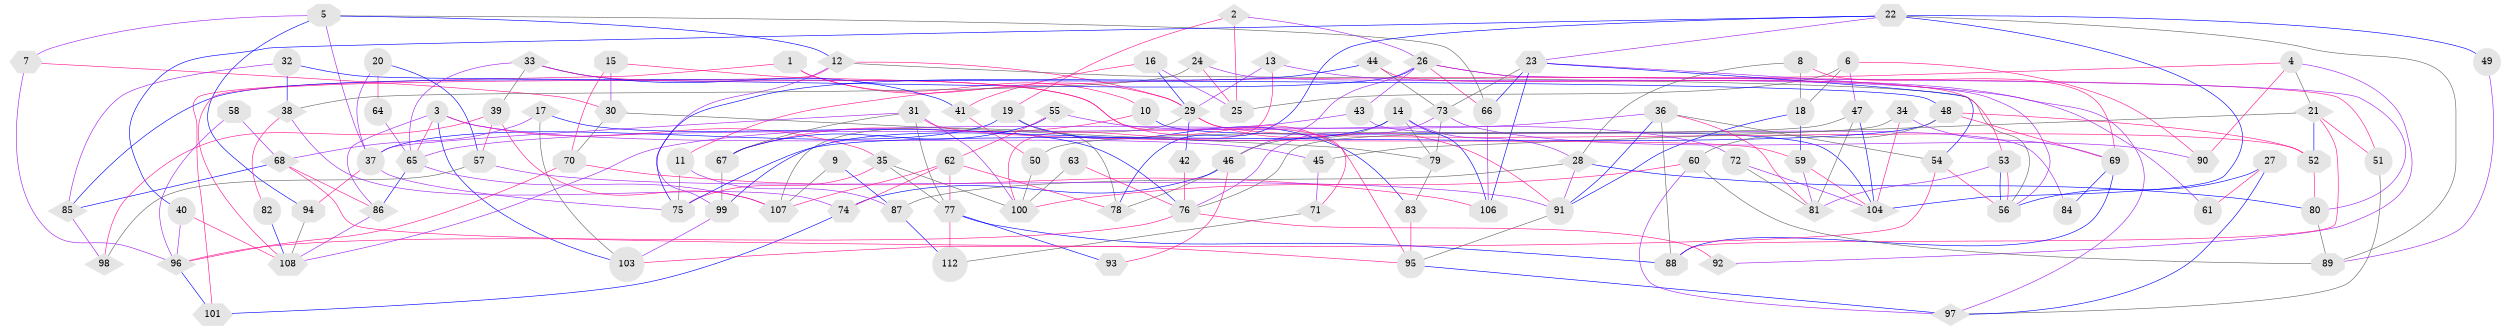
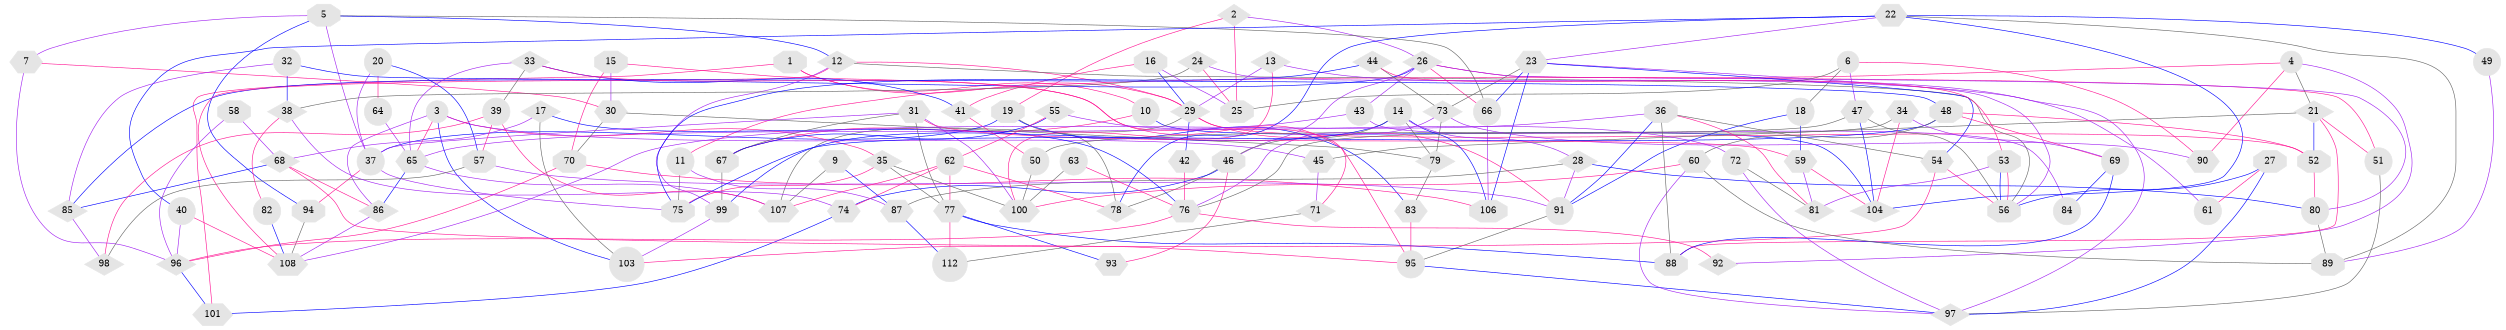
(1801, 62) -> none
(1835, 162) -> (1942, 139)
(1814, 188) -> (1832, 255)
